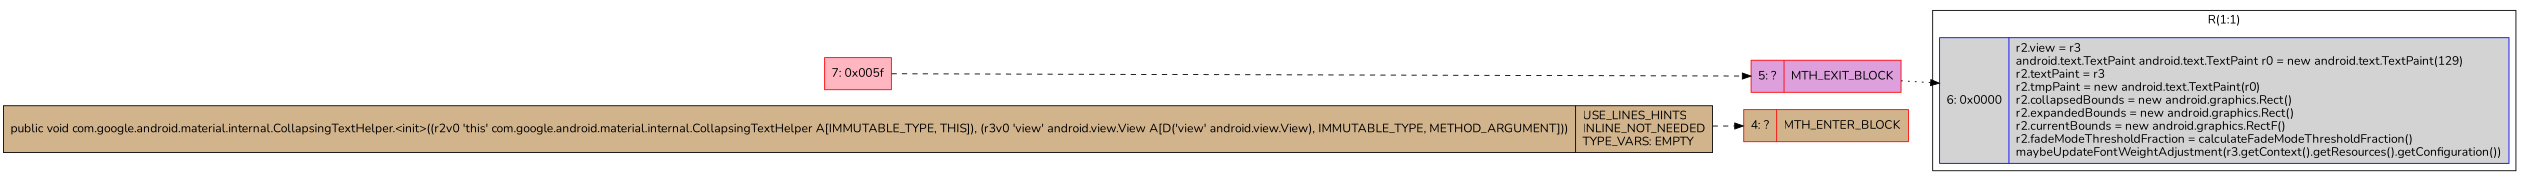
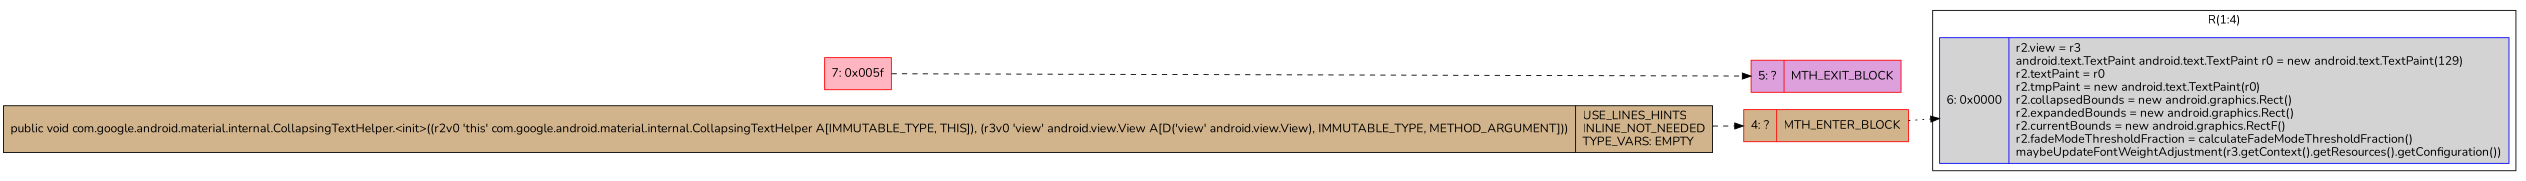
(2224, 20) -> (2224, 20)
(2060, 74) -> (2060, 74)
(1916, 82) -> (1920, 120)
